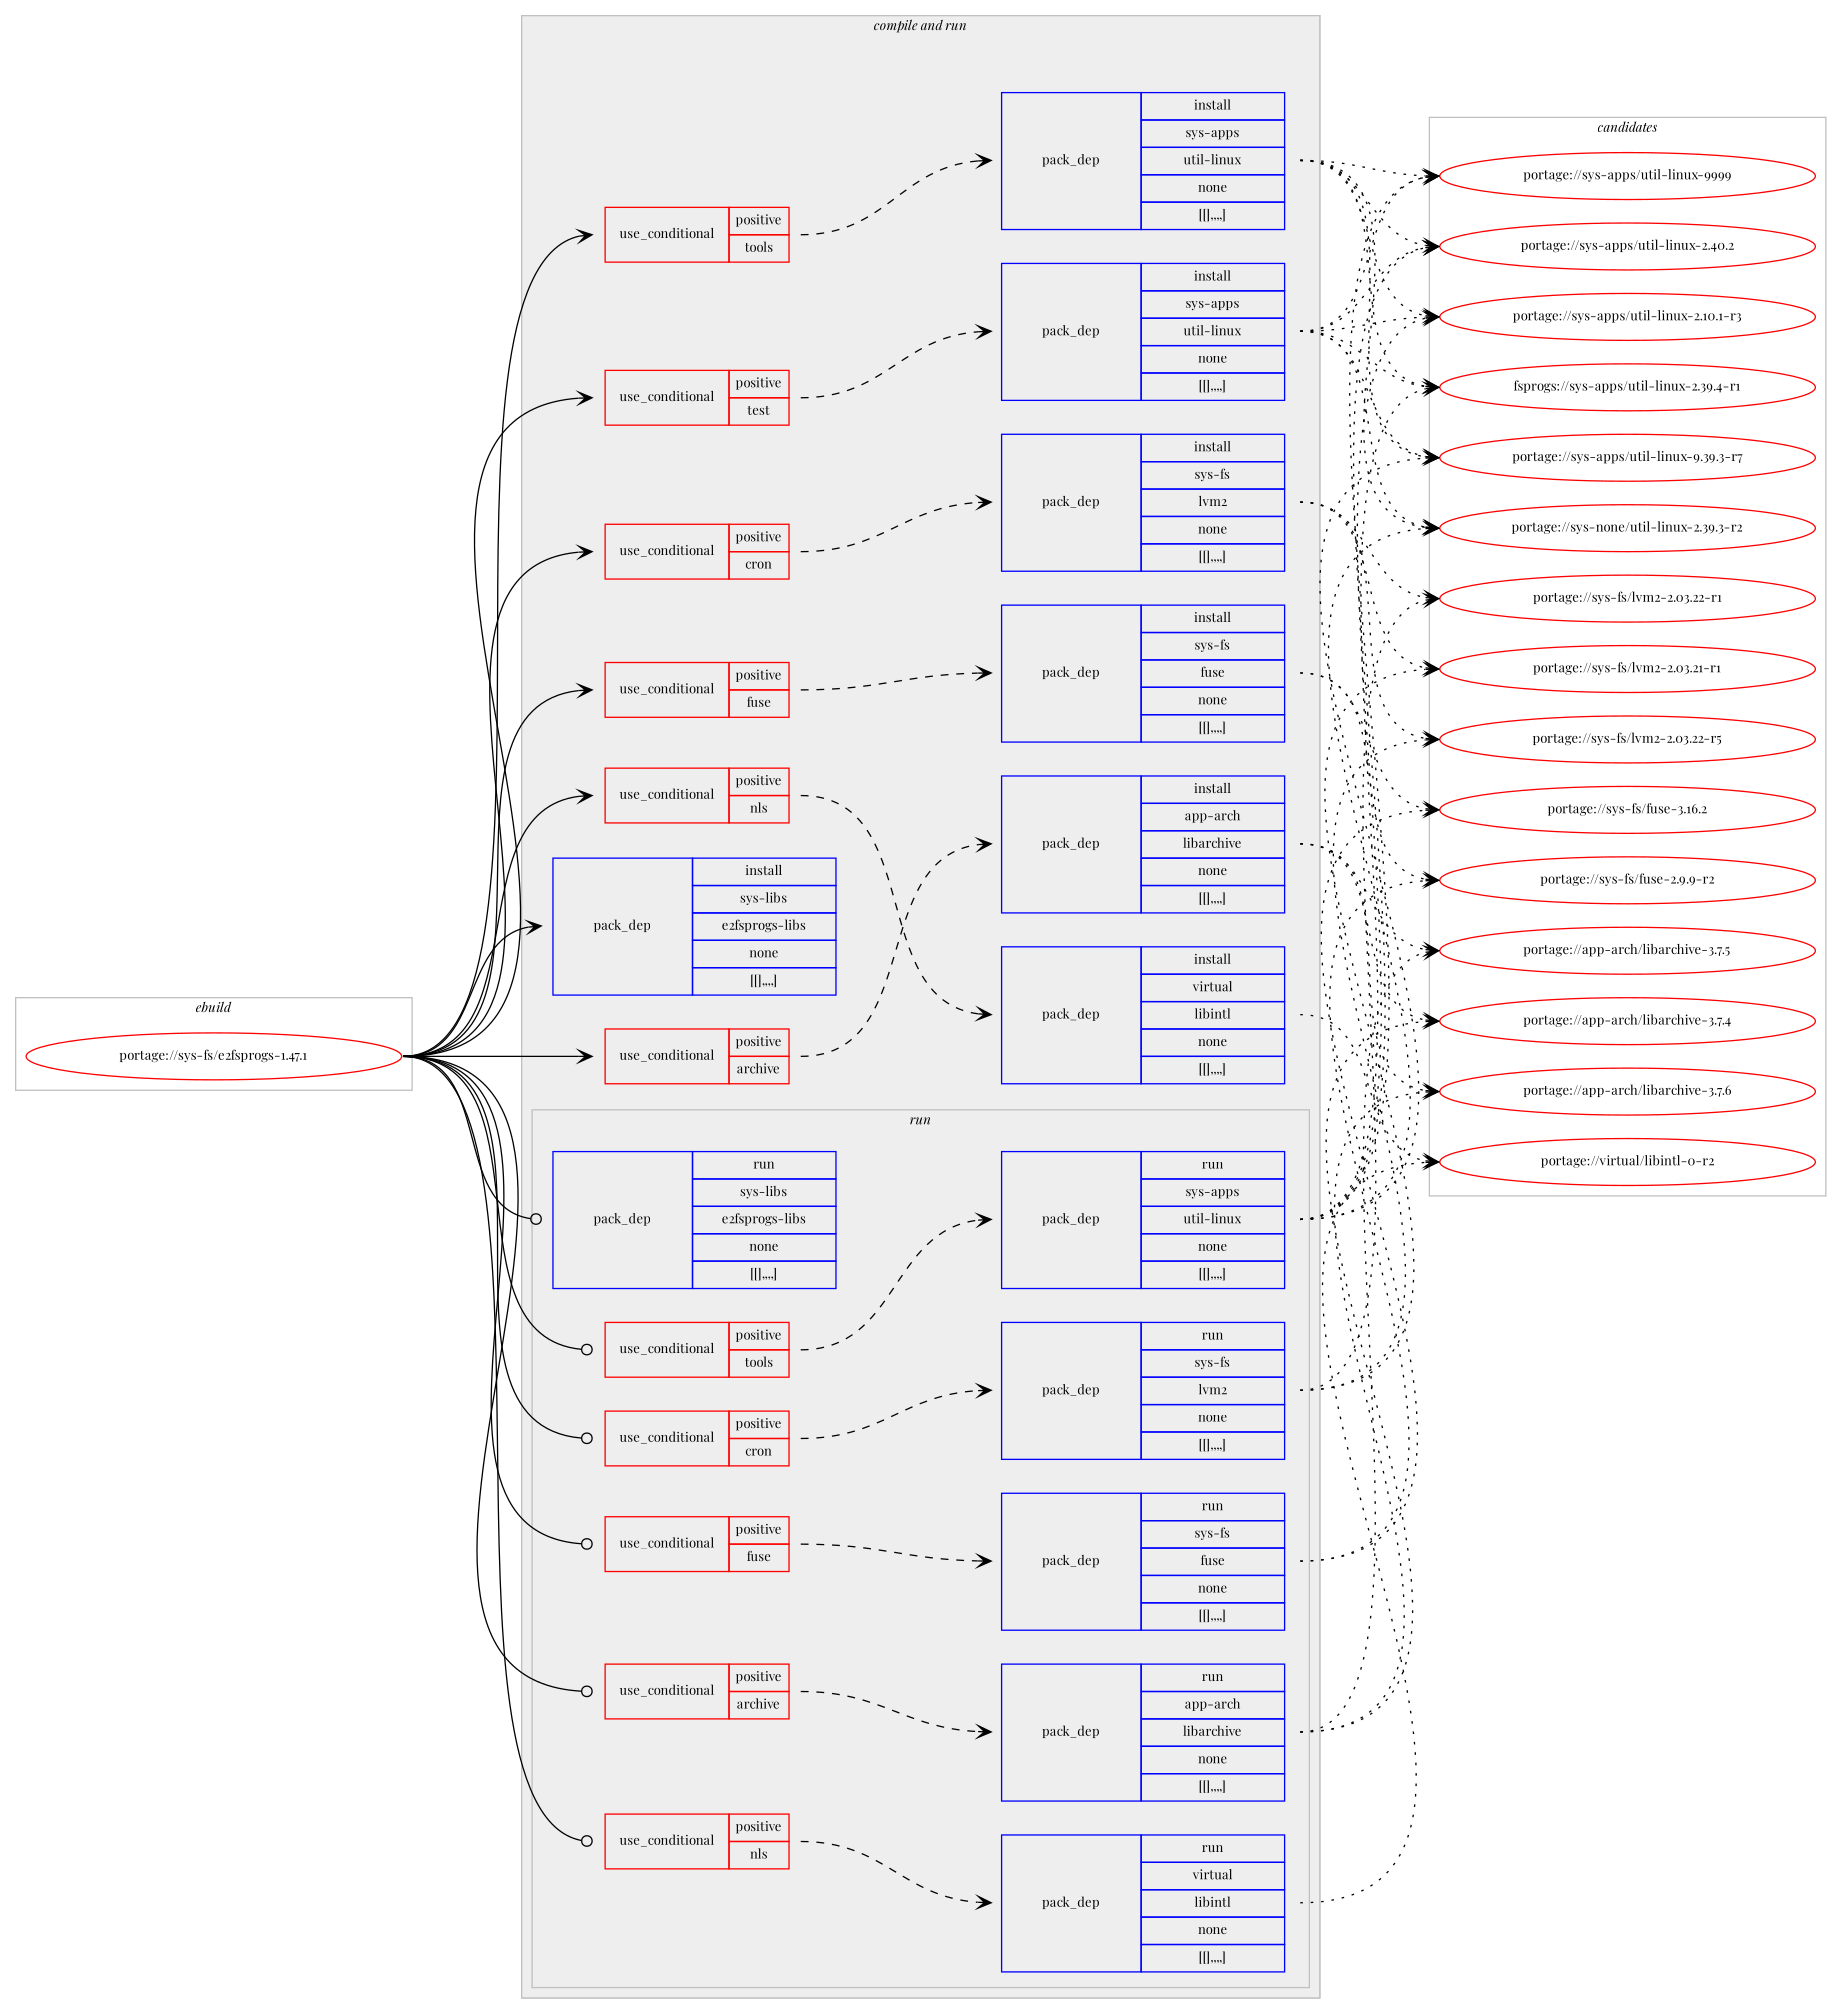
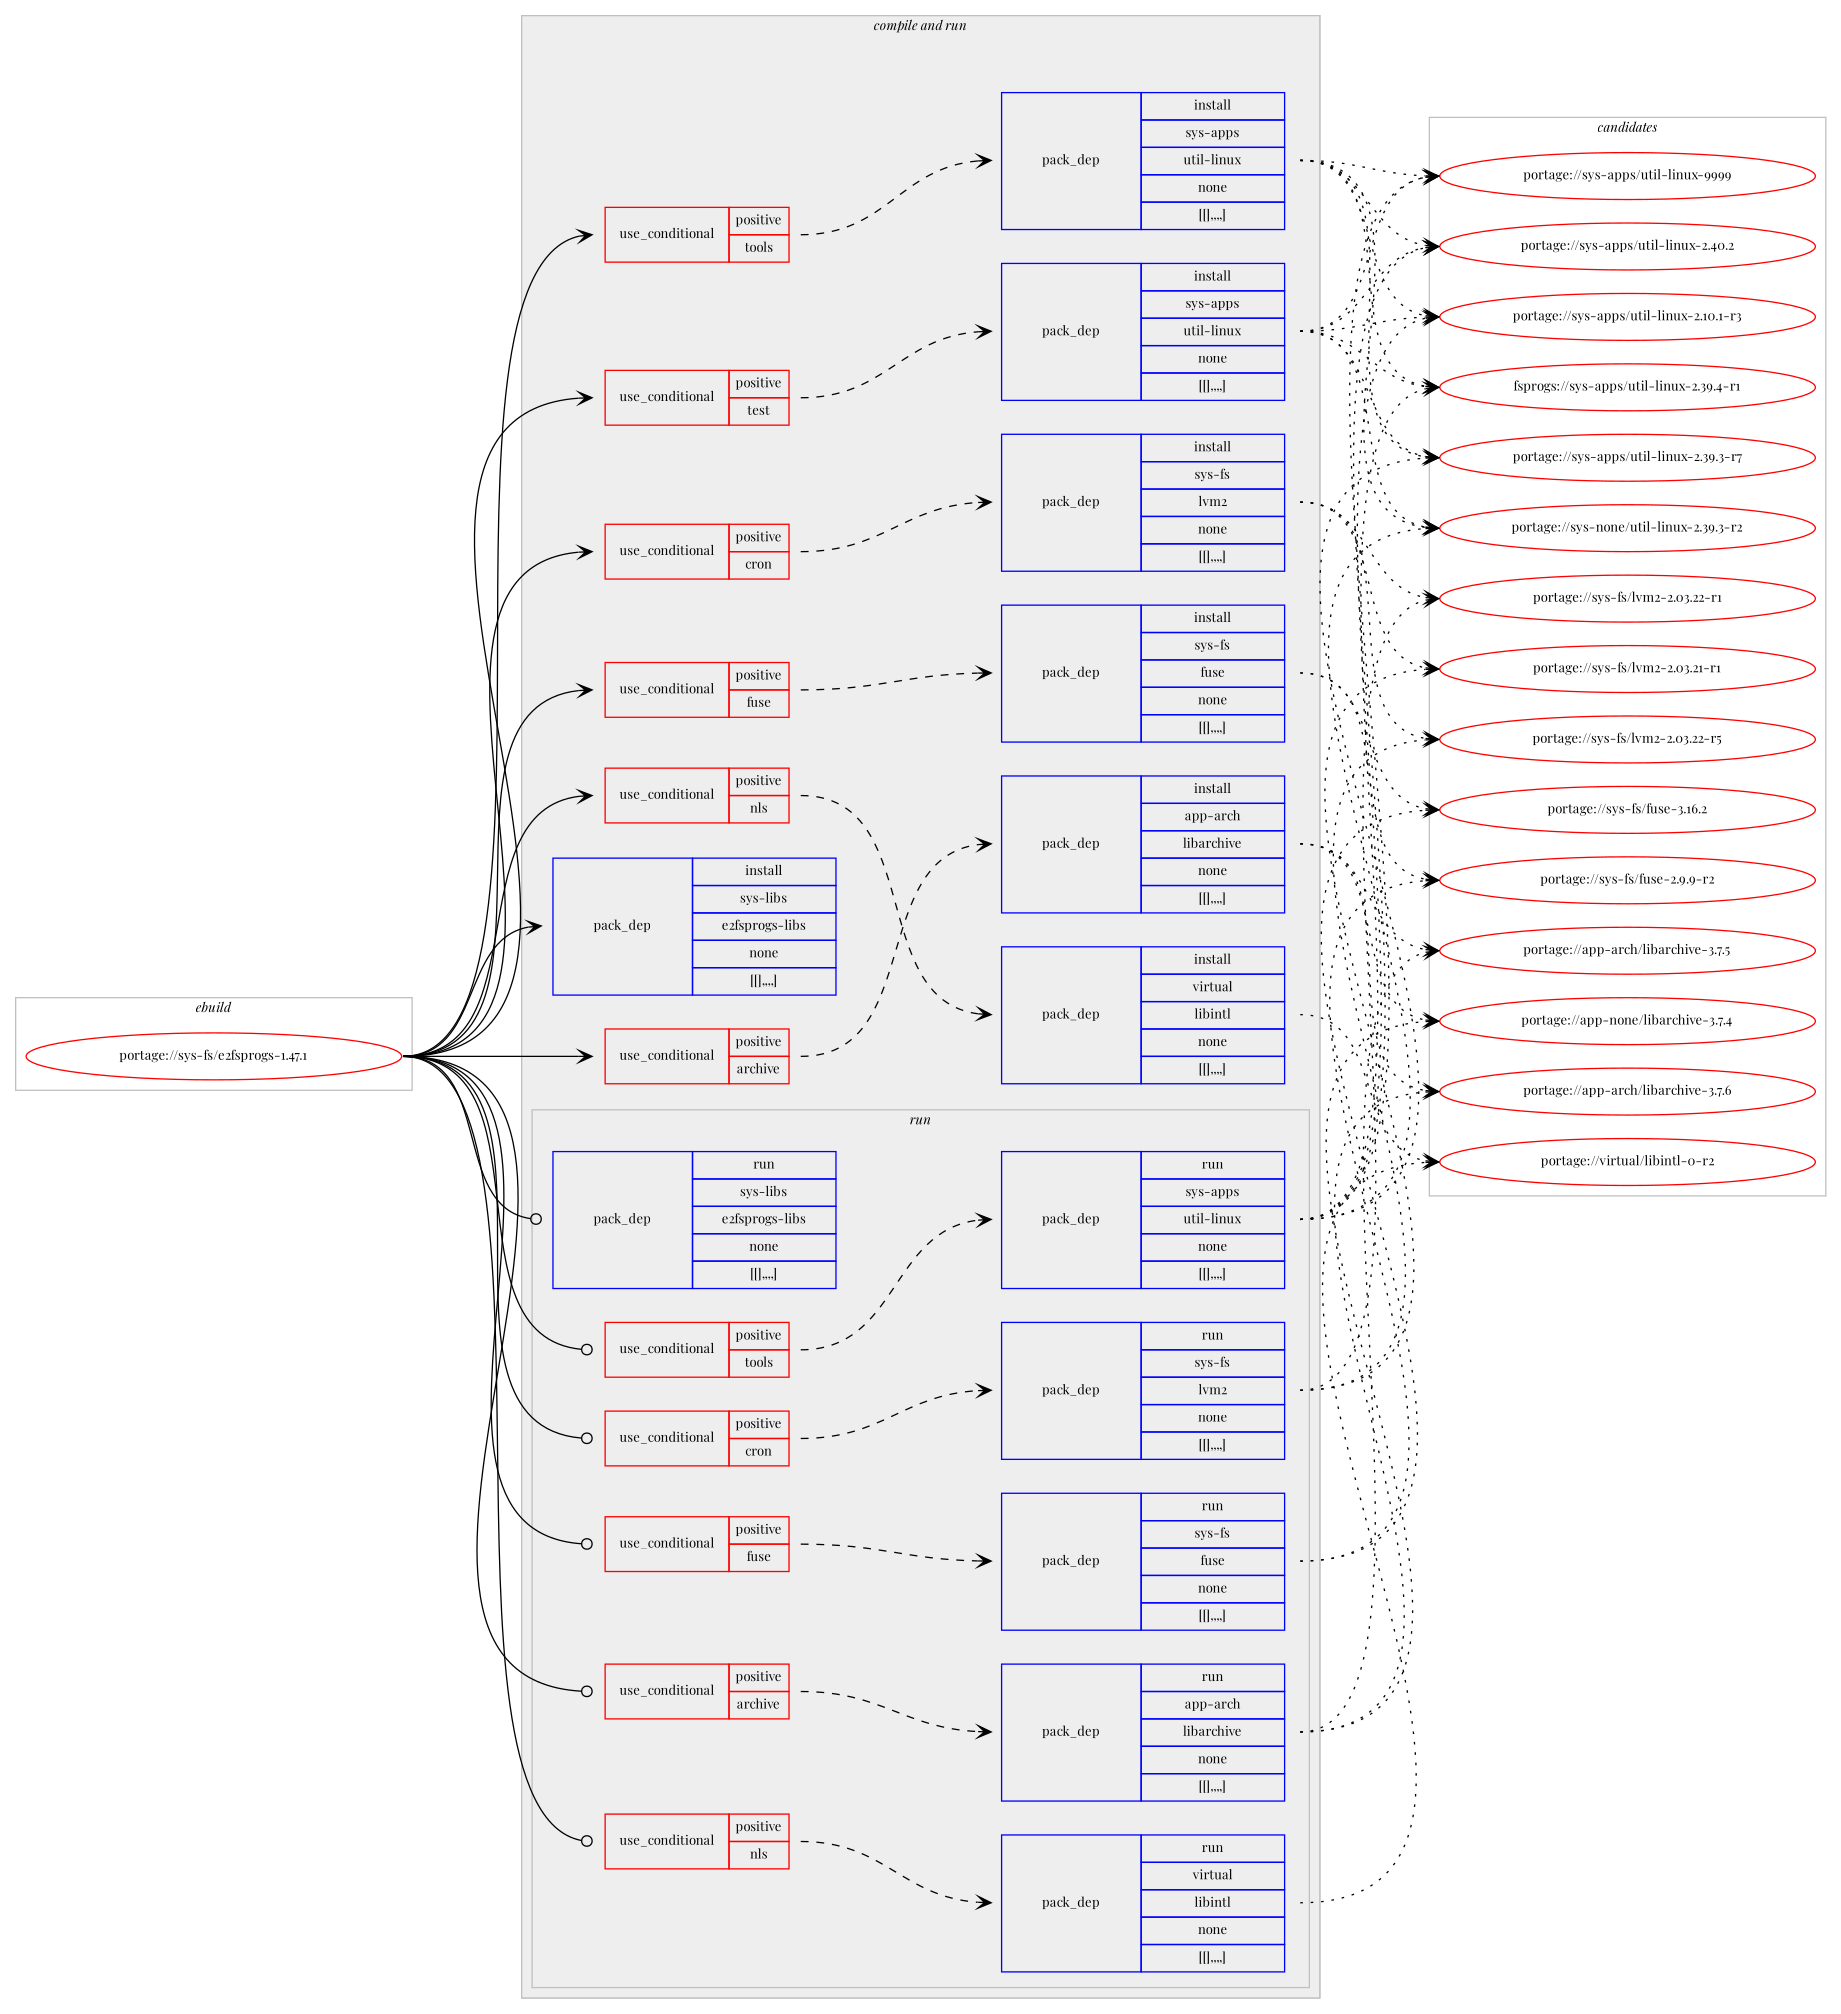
(1628, 458) -> (1628, 458)
(1628, 1021) -> (1628, 1021)
